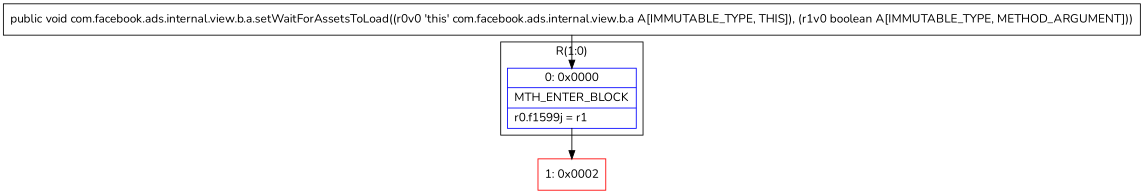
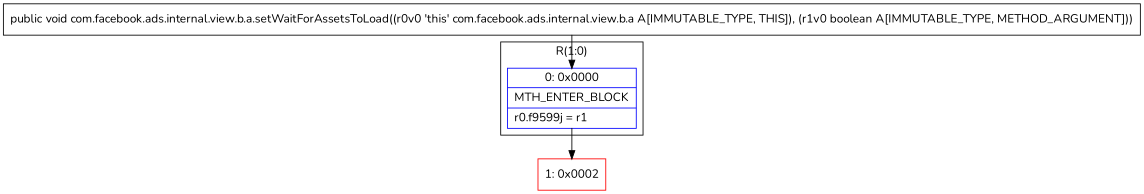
(551, 118) -> (551, 118)
